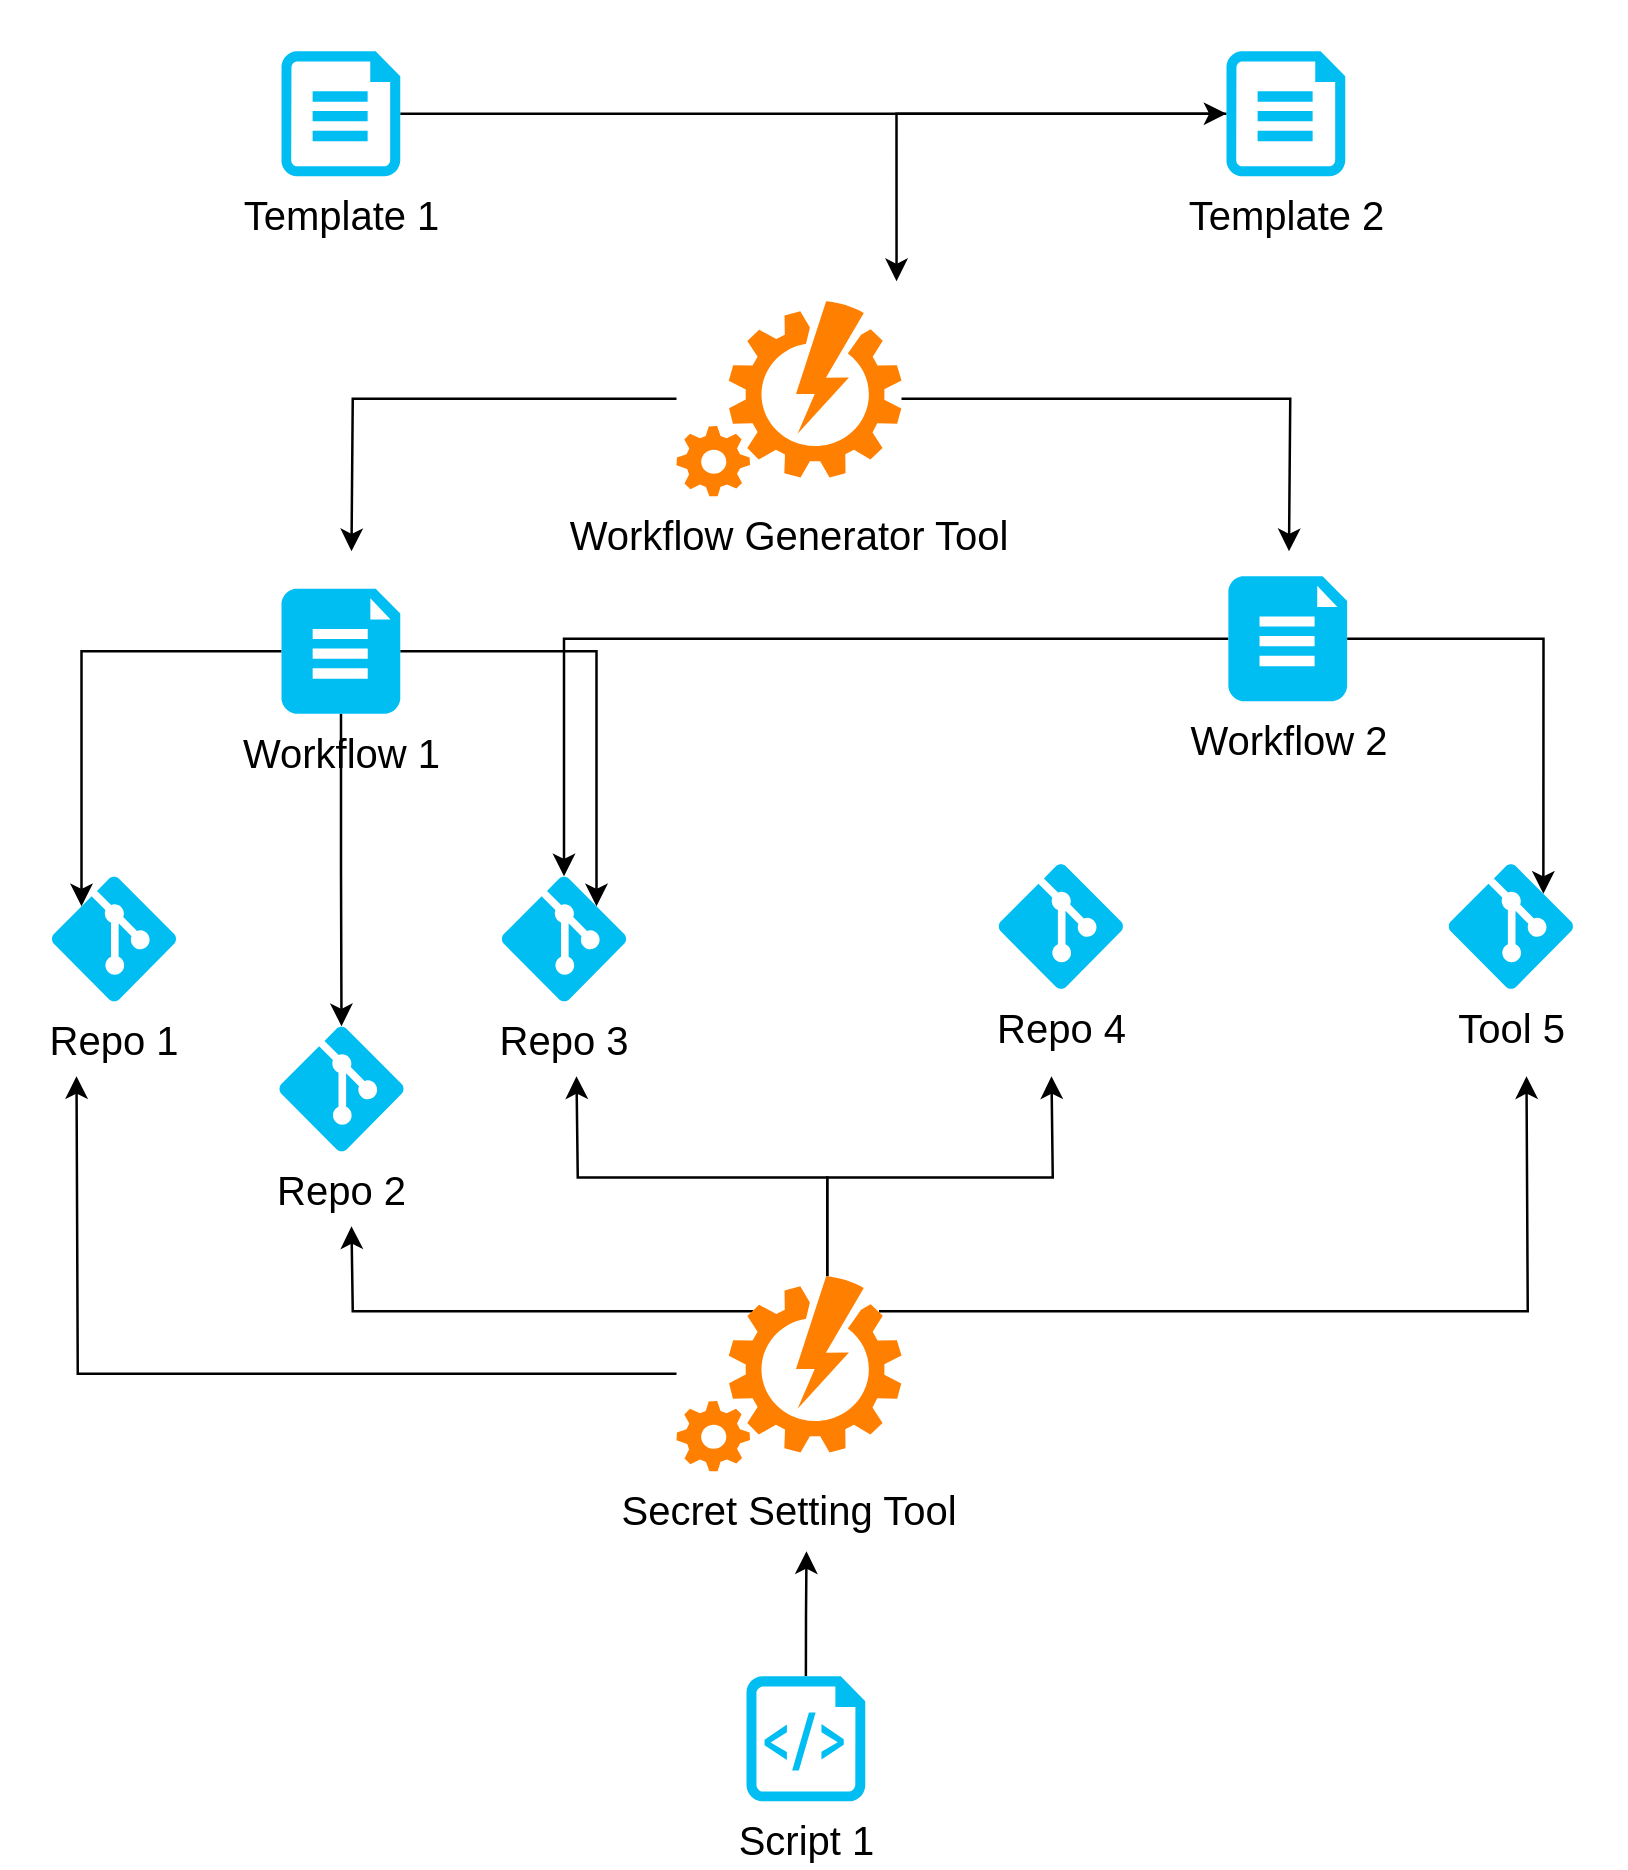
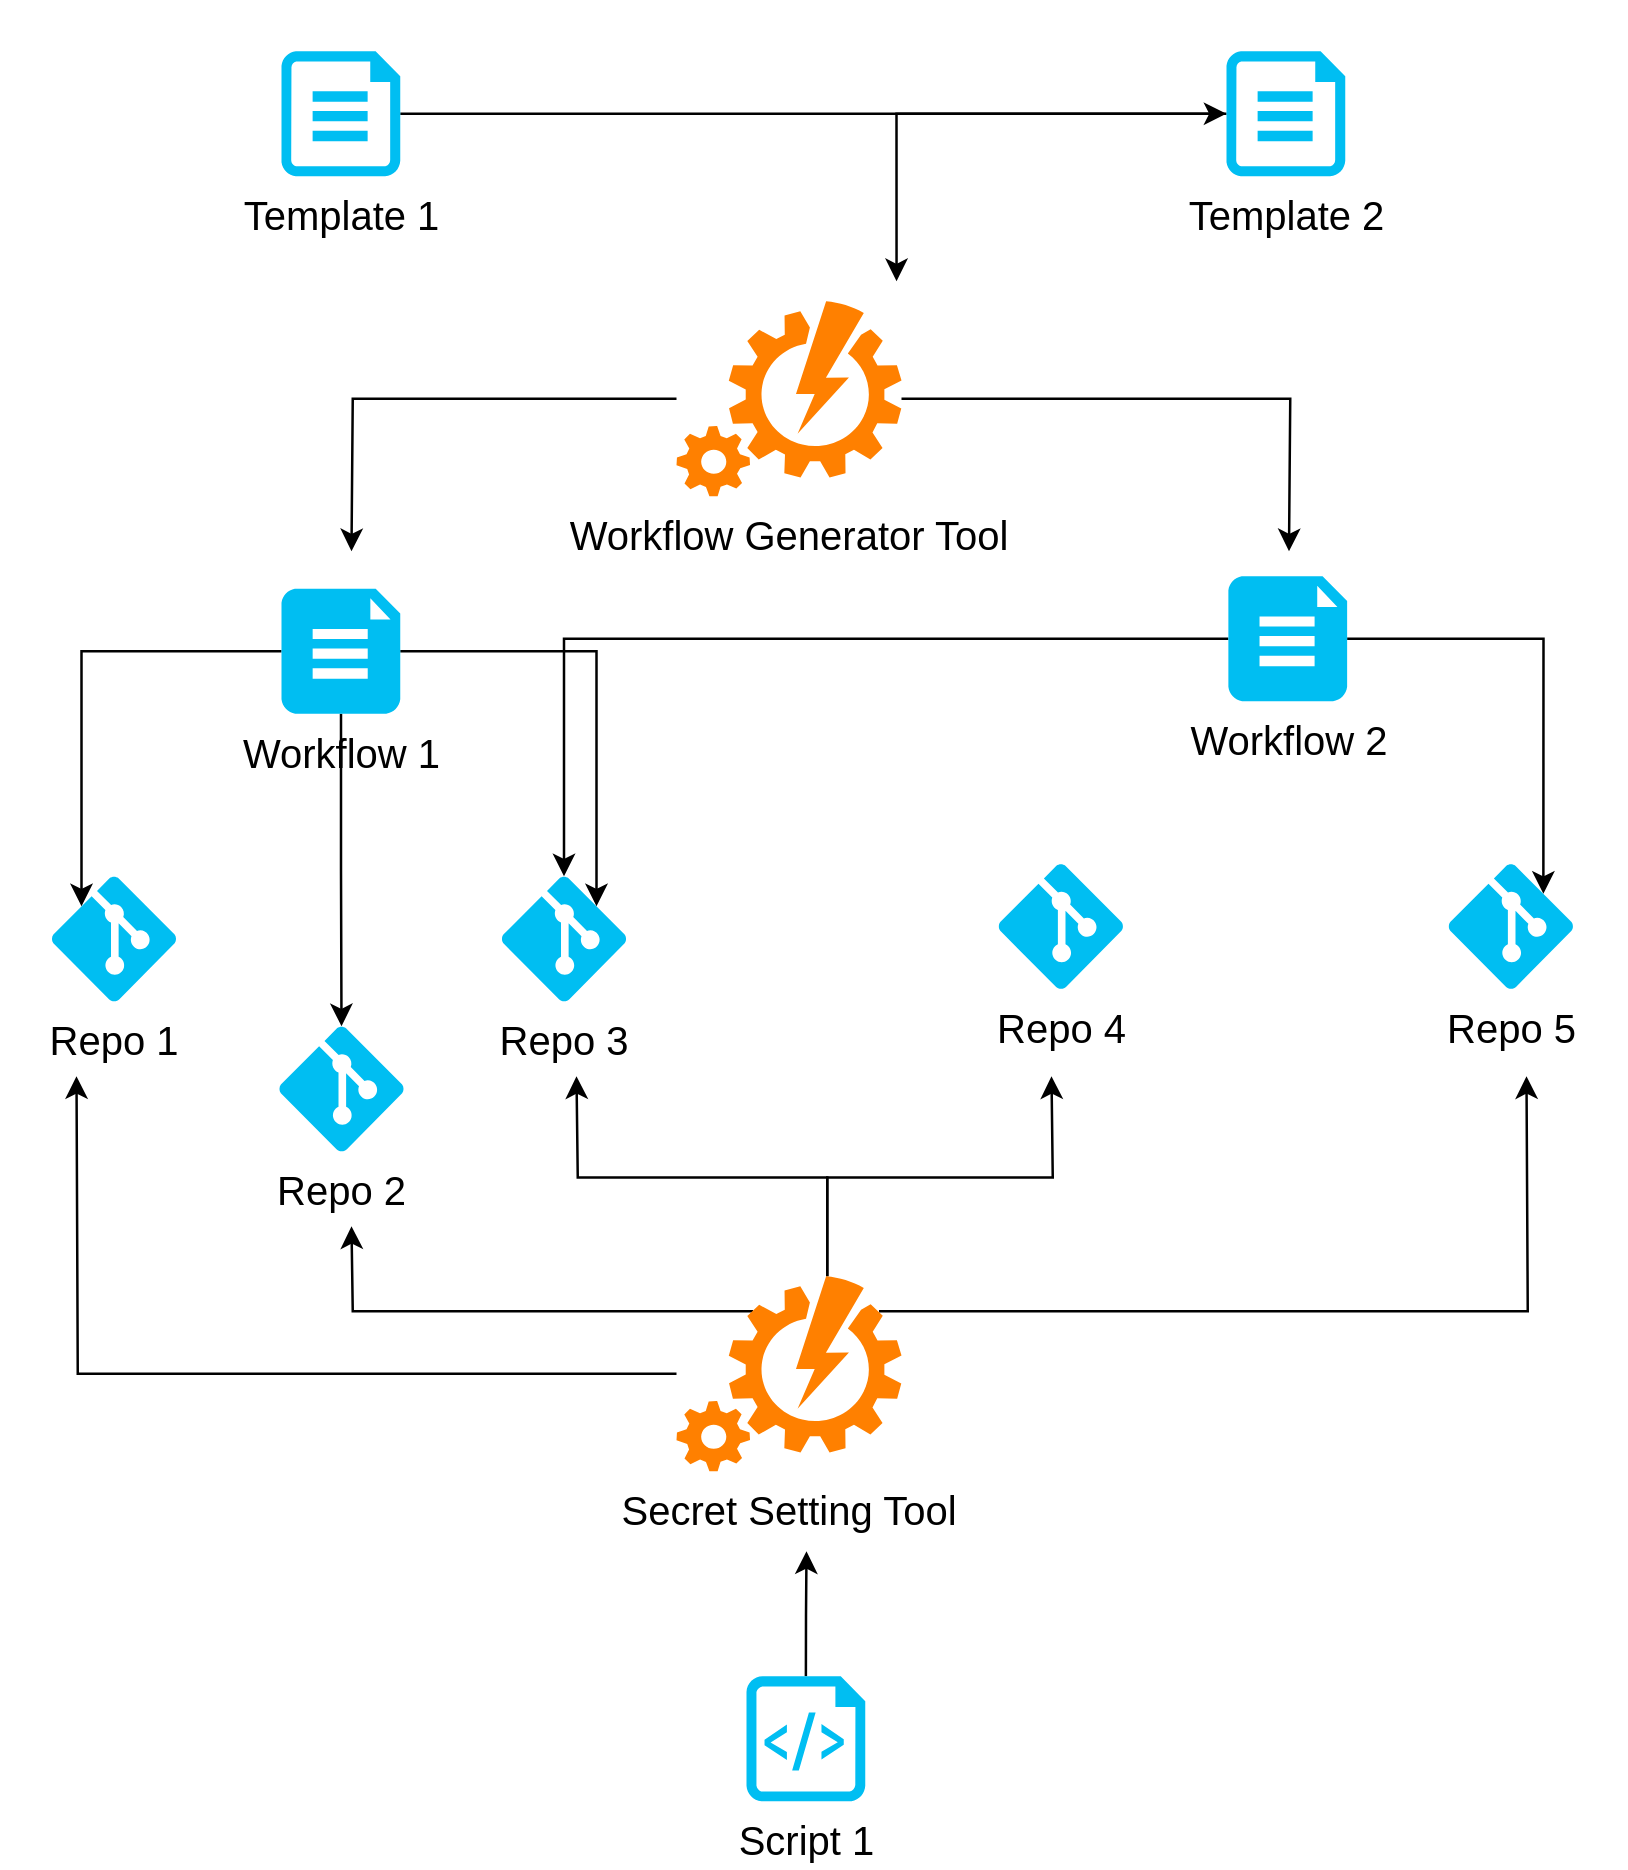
(1513, 1024) -> (1513, 1024)
